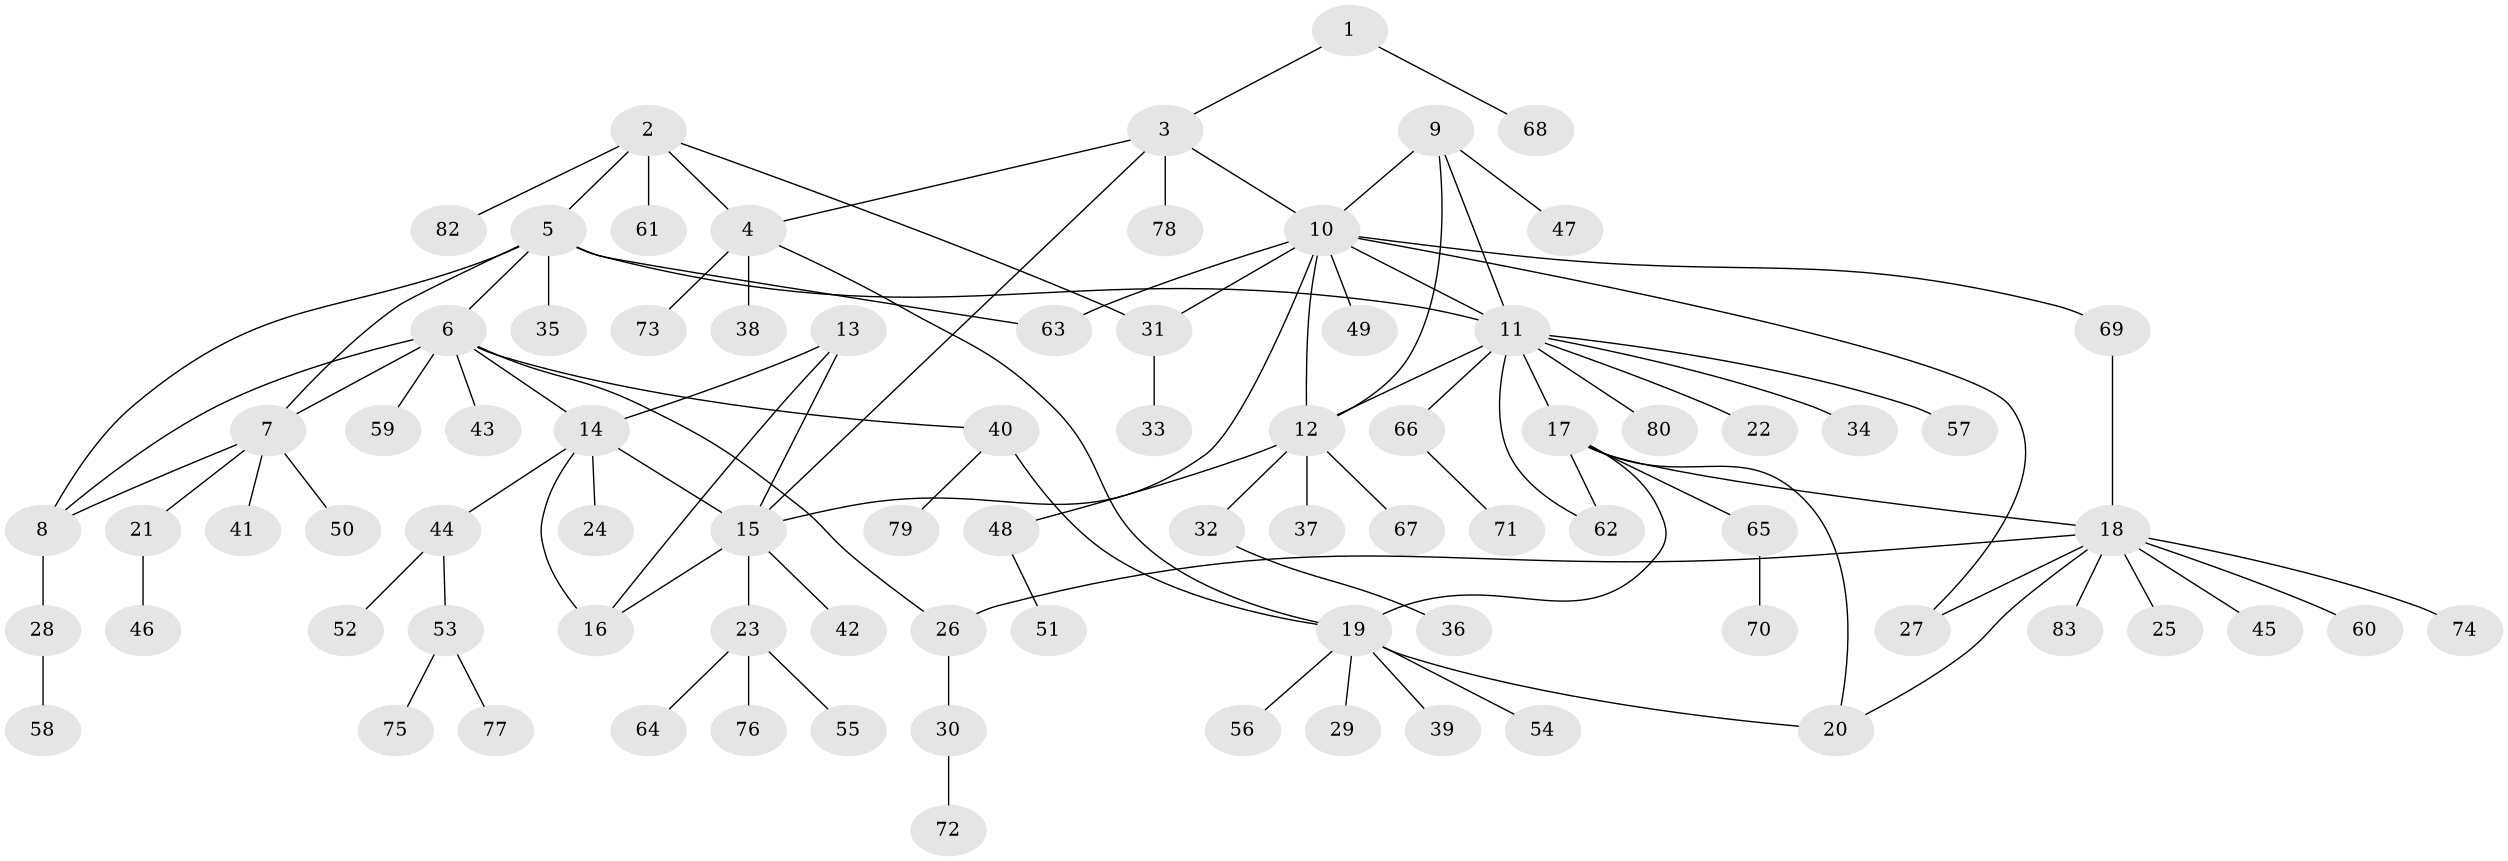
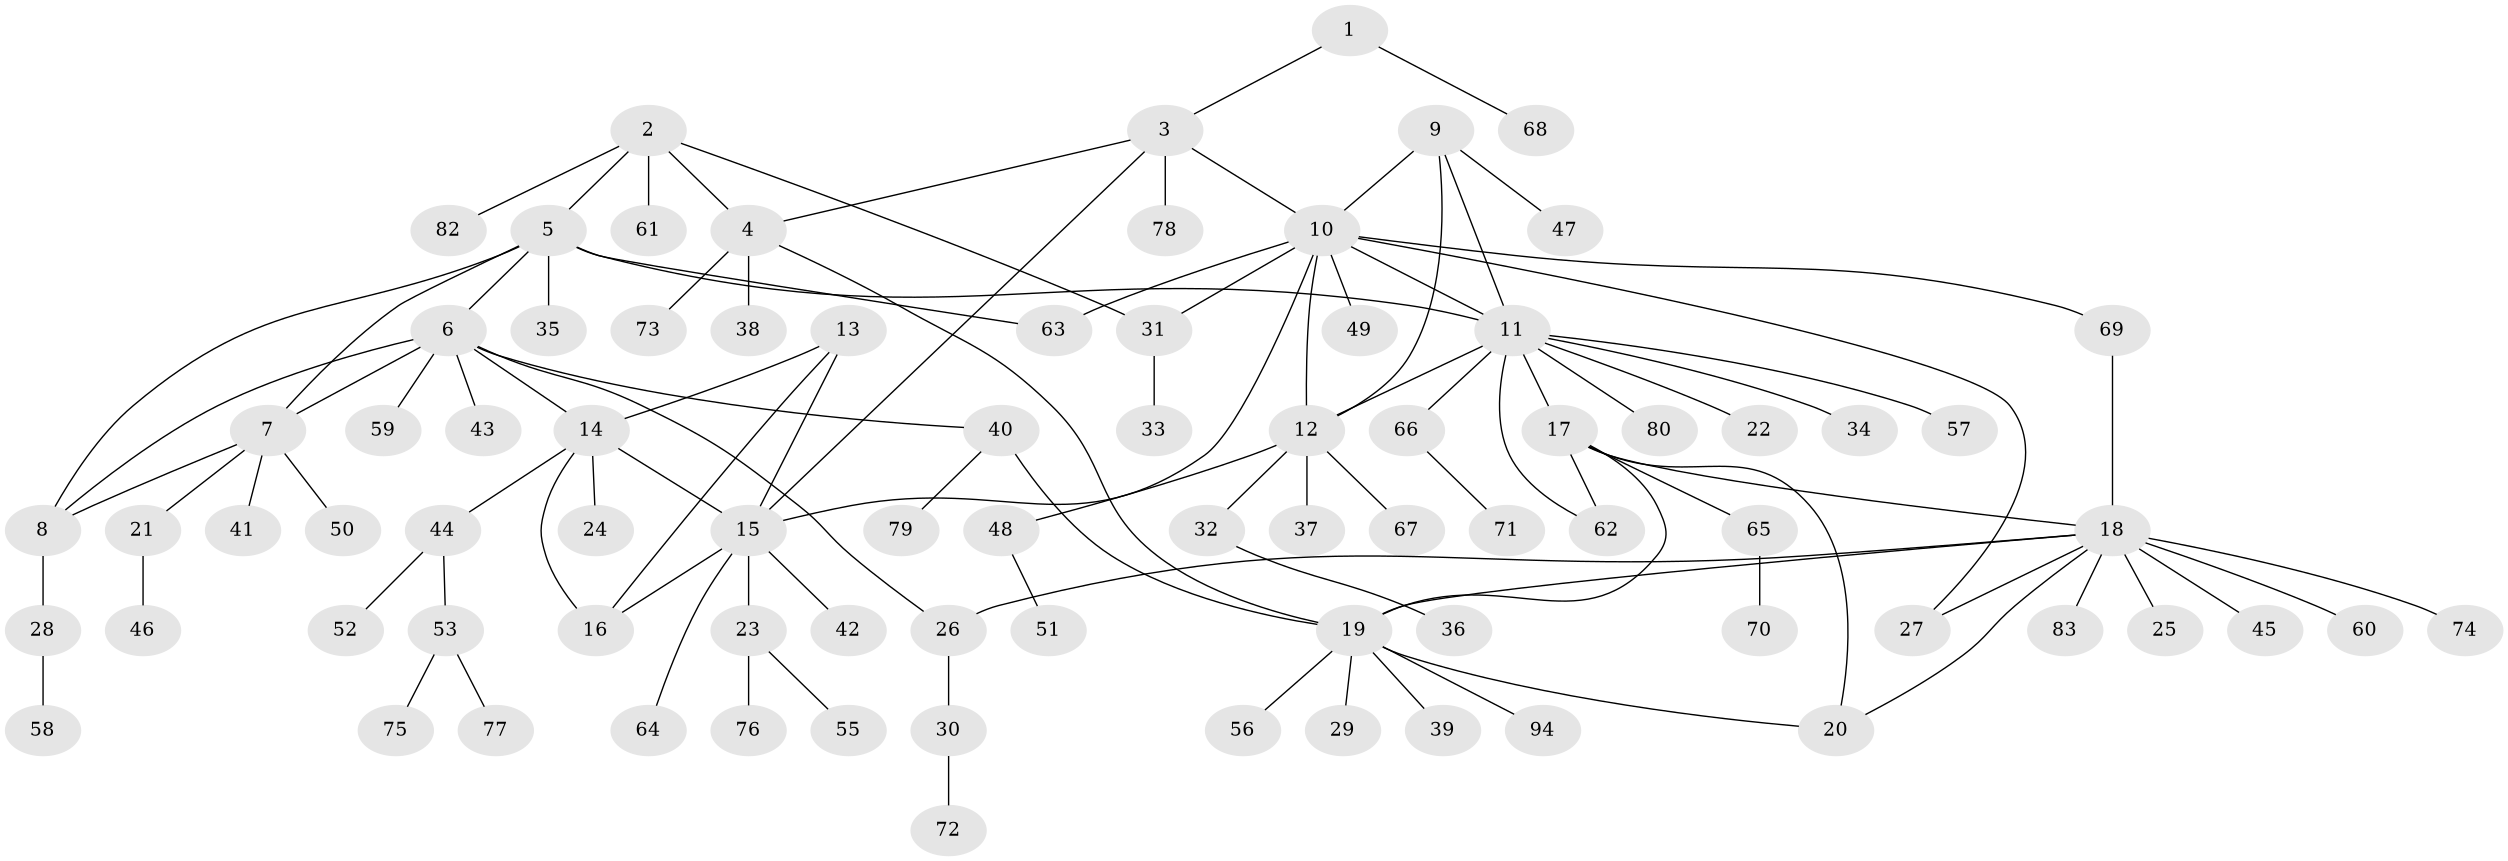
none -> (1693, 570)
(699, 680) -> (688, 627)
(1543, 731) -> (1543, 731)
